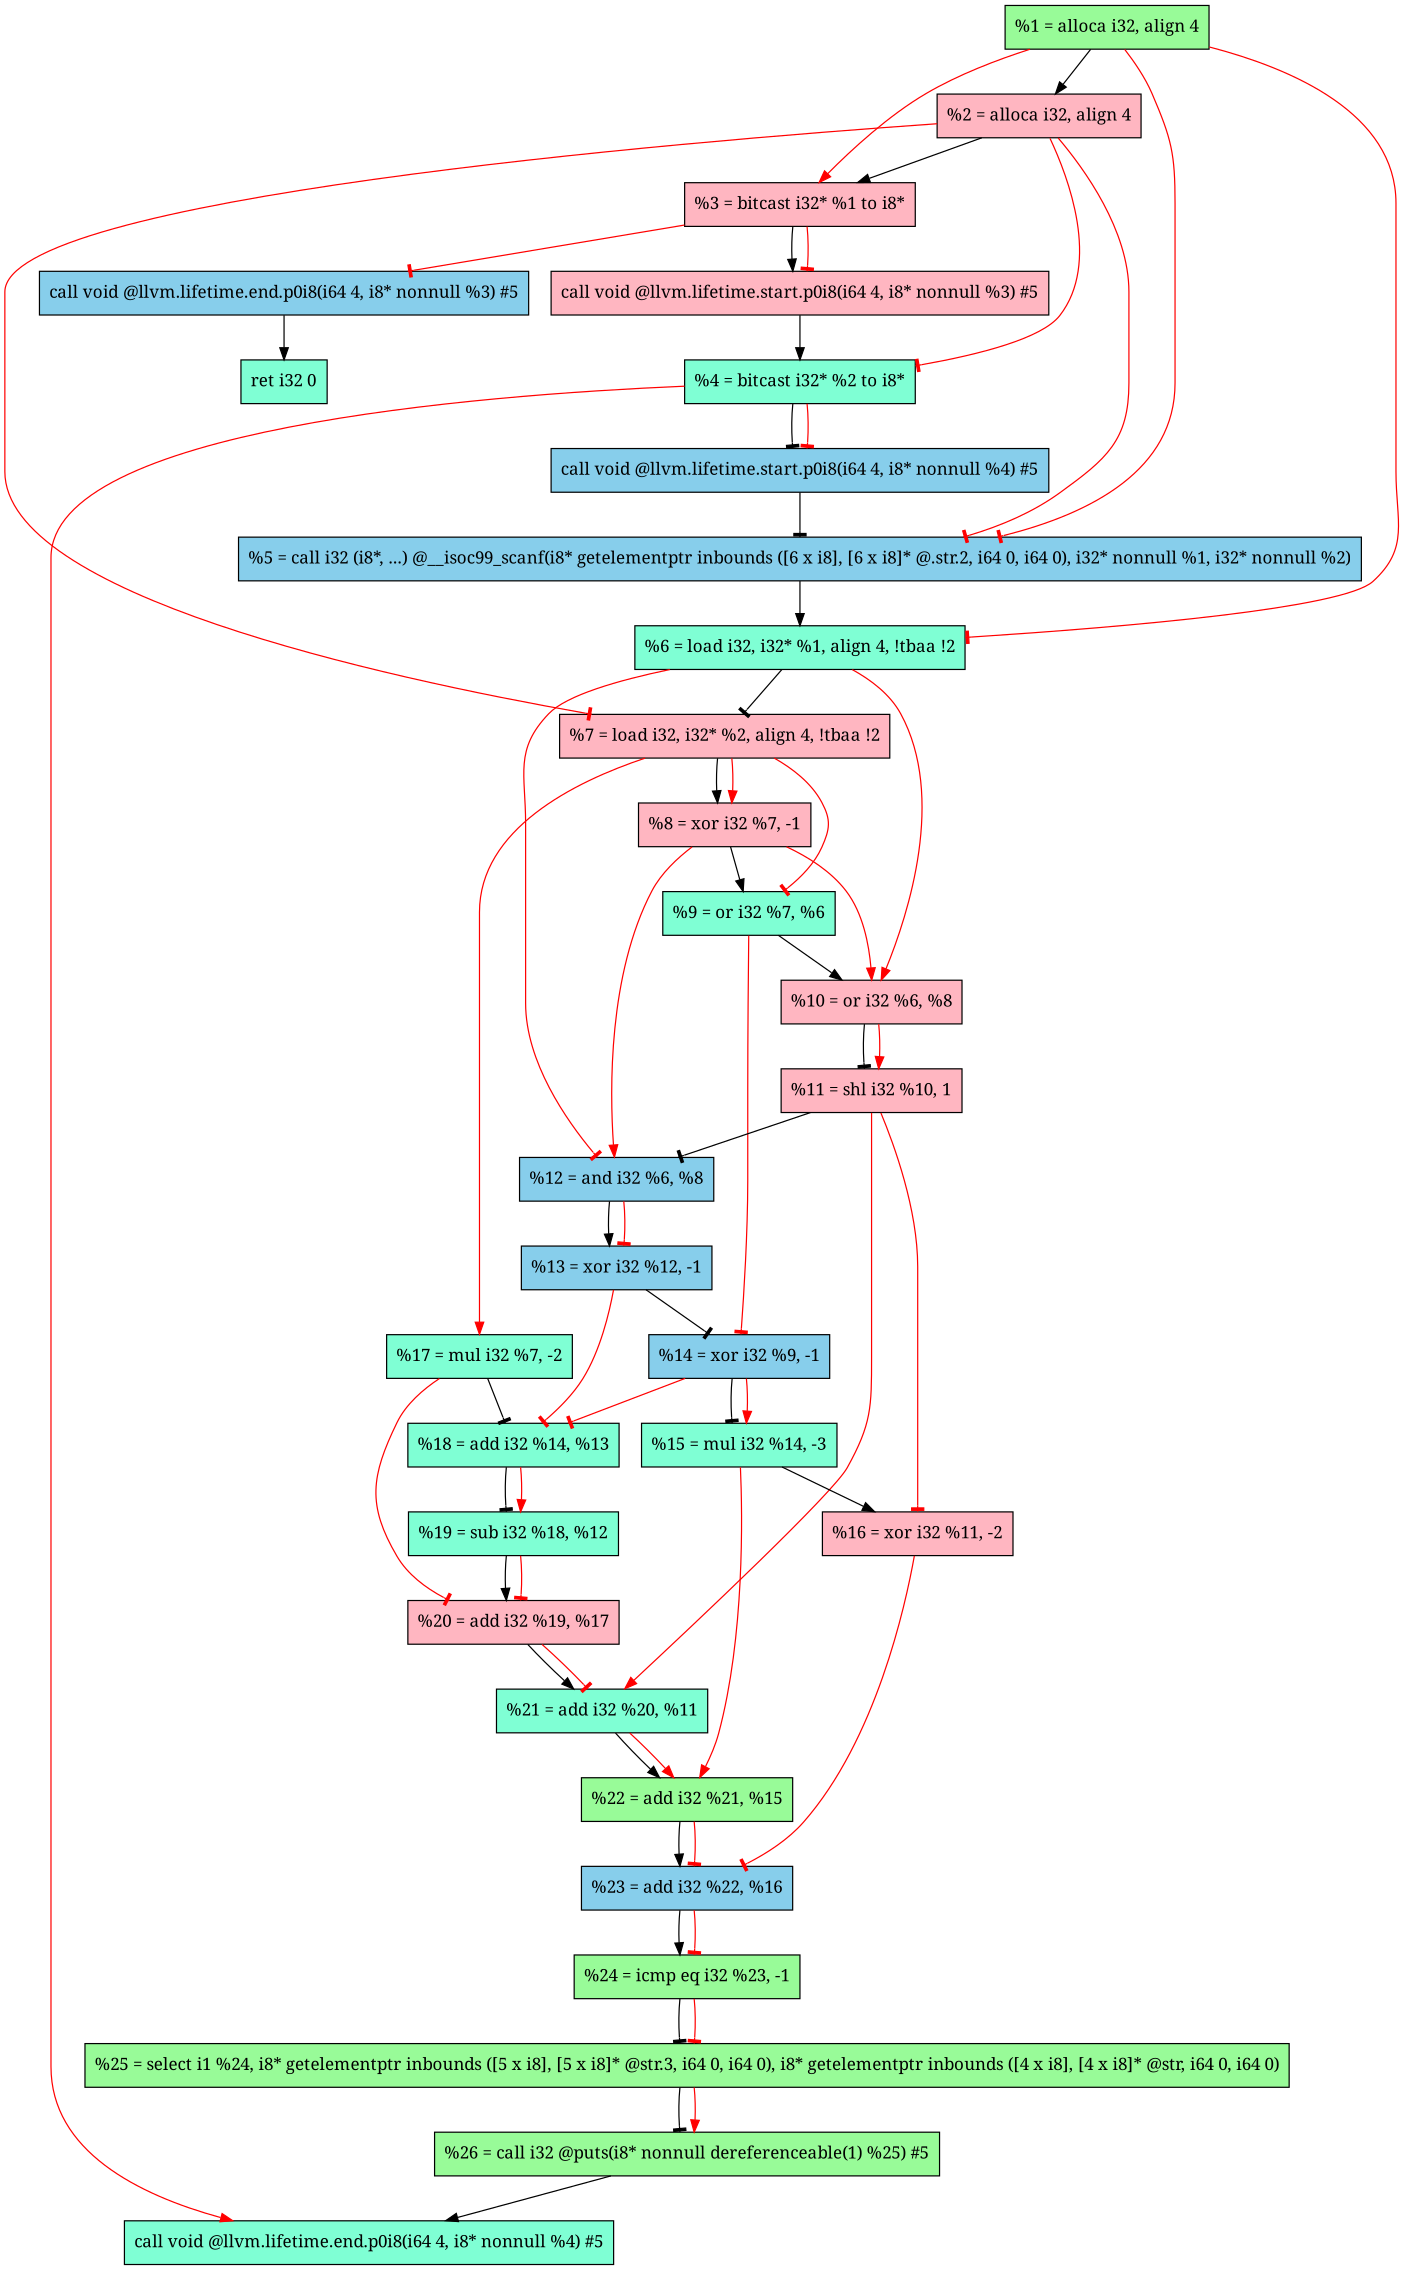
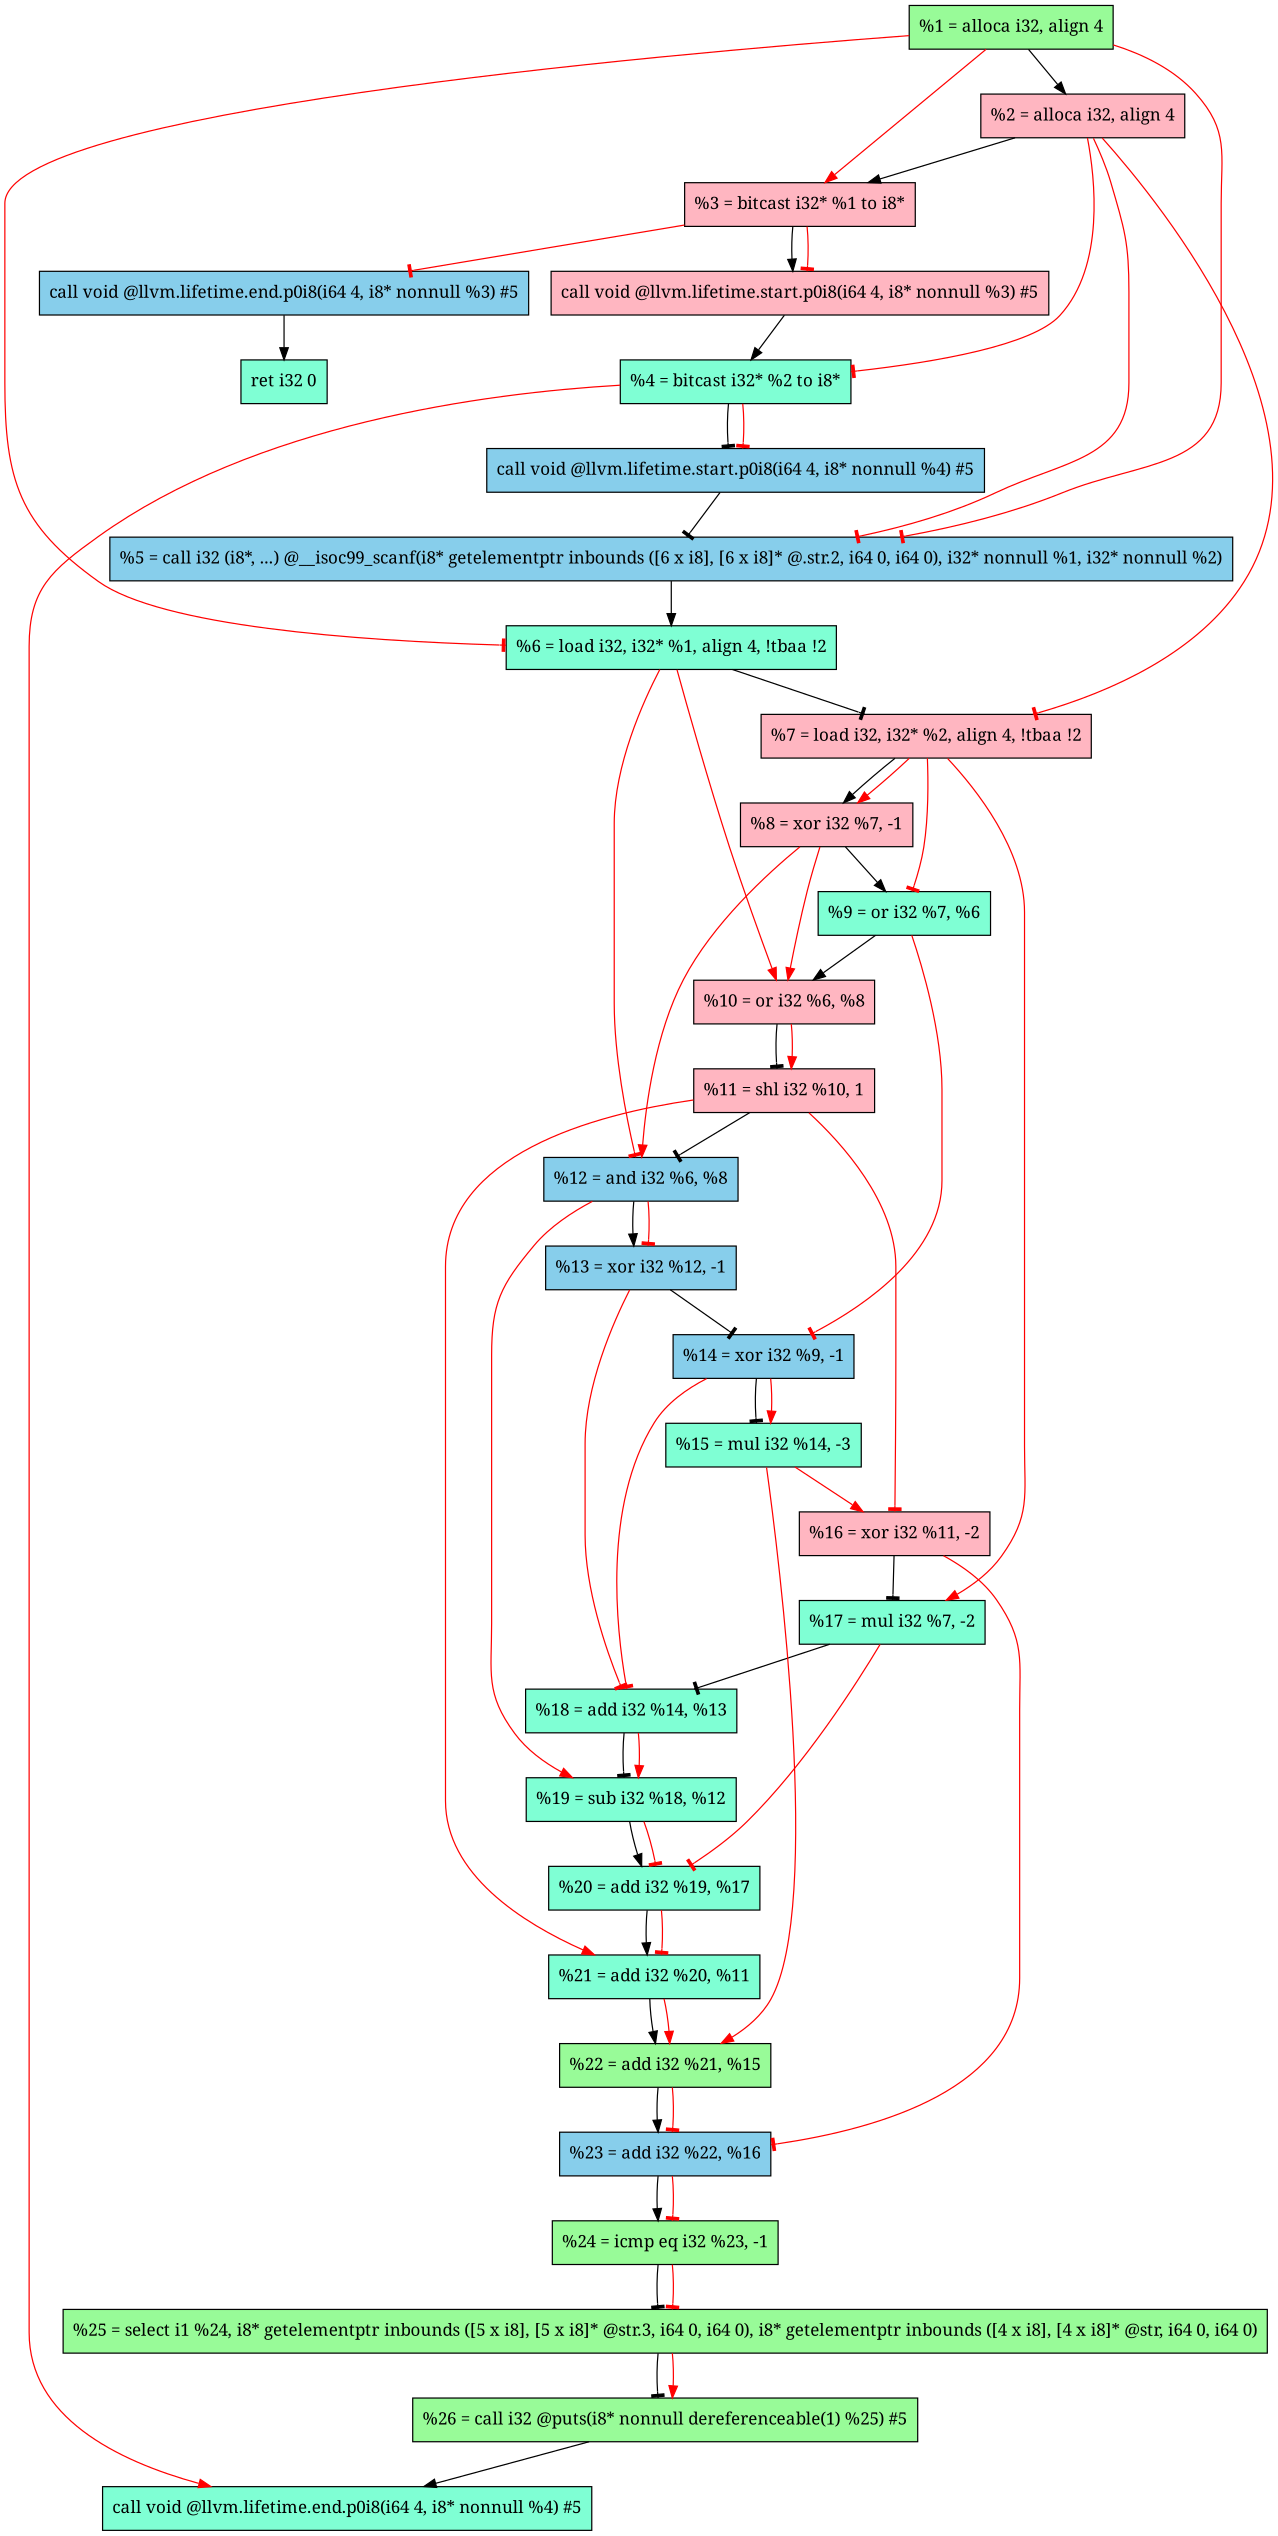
none -> (492, 1480)
(821, 1486) -> (824, 1486)
none -> (894, 1575)
(513, 1622) -> (654, 1888)
